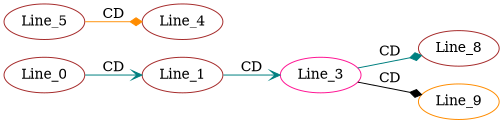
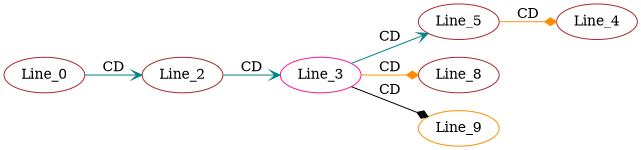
none -> (385, 50)
(384, 63) -> (384, 75)
(183, 75) -> (183, 75)
